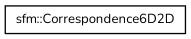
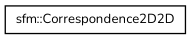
(95, 20) -> (95, 20)
